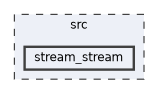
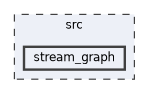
(79, 58) -> (74, 58)
